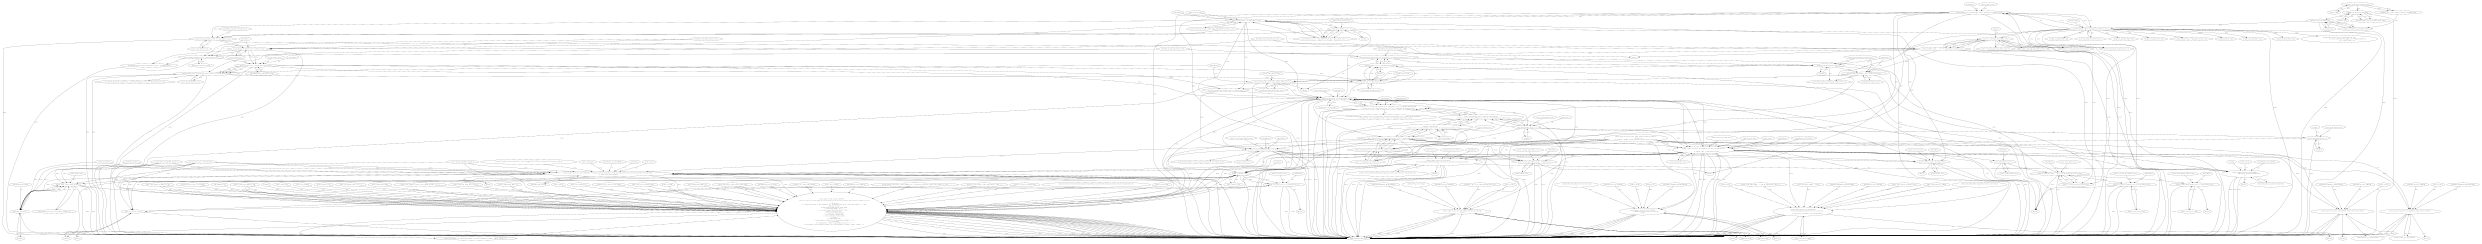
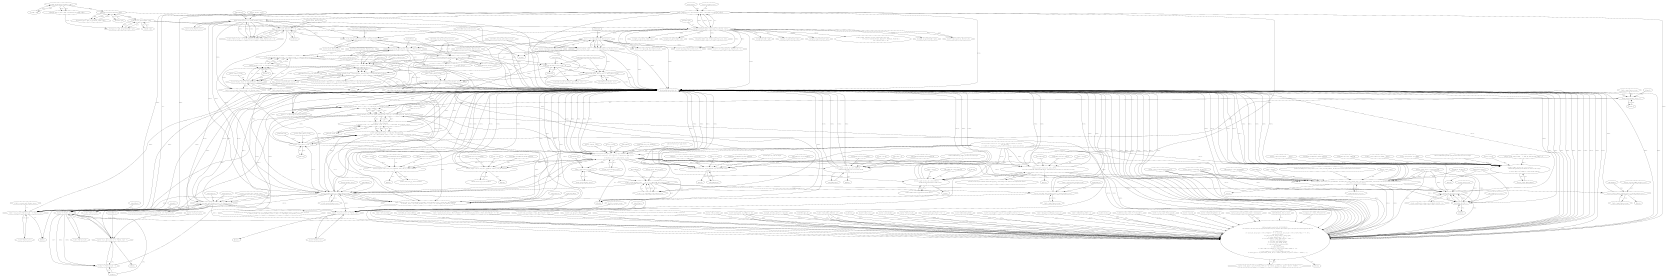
none -> (740, 36)
(579, 185) -> none
(1885, 236) -> (1154, 90)
